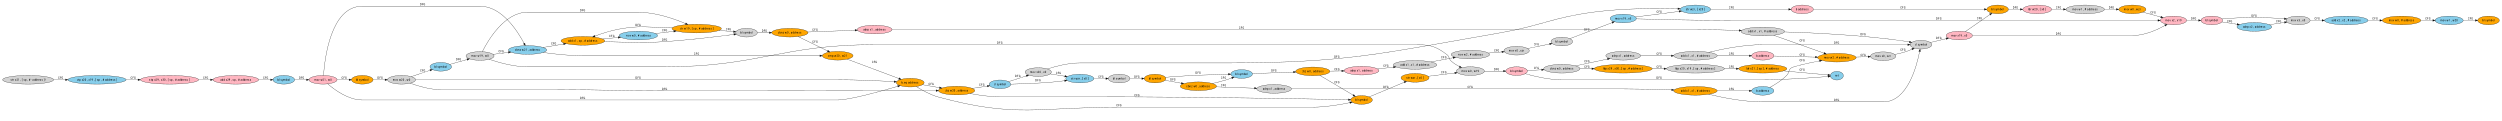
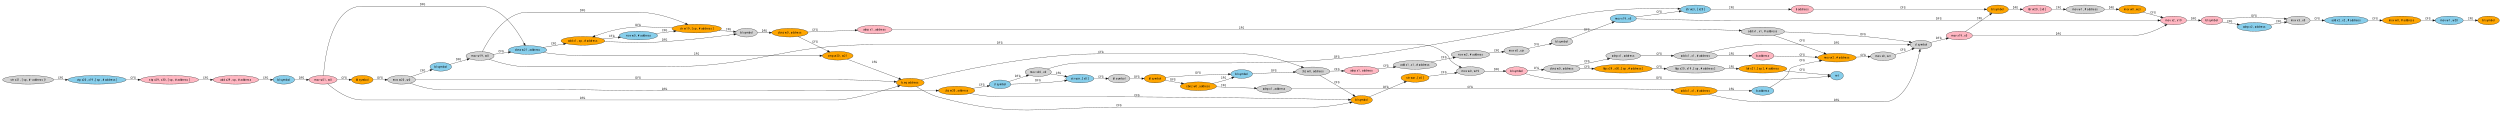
(1313, 71) -> (1313, 71)
(931, 86) -> (1111, 54)
